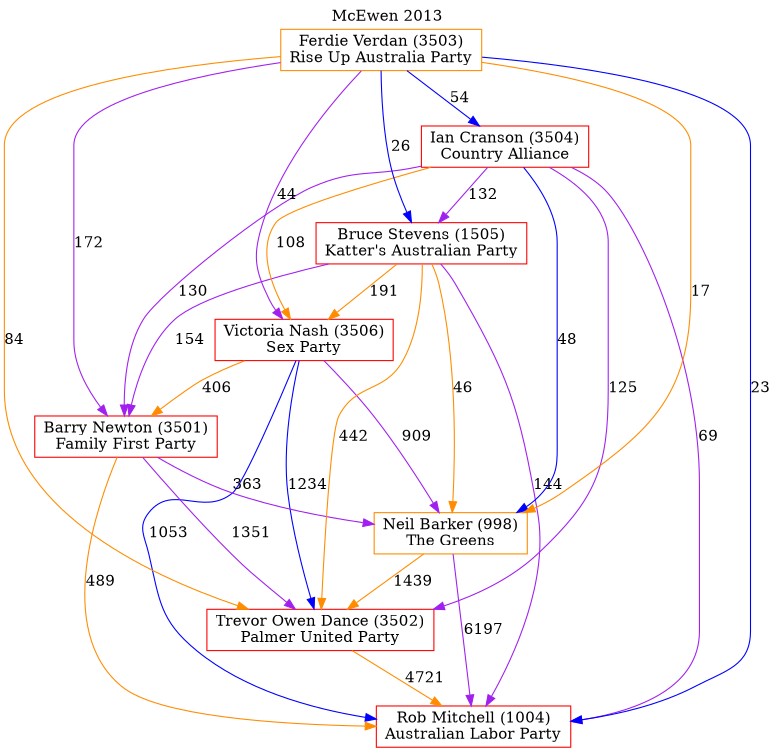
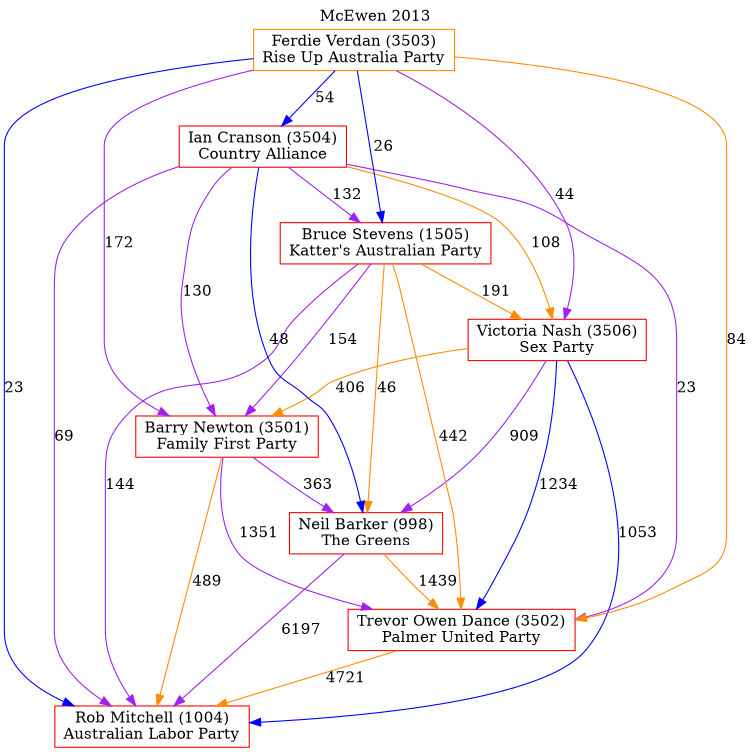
(691, 243) -> none
(623, 388) -> (687, 388)
(451, 533) -> (366, 533)
